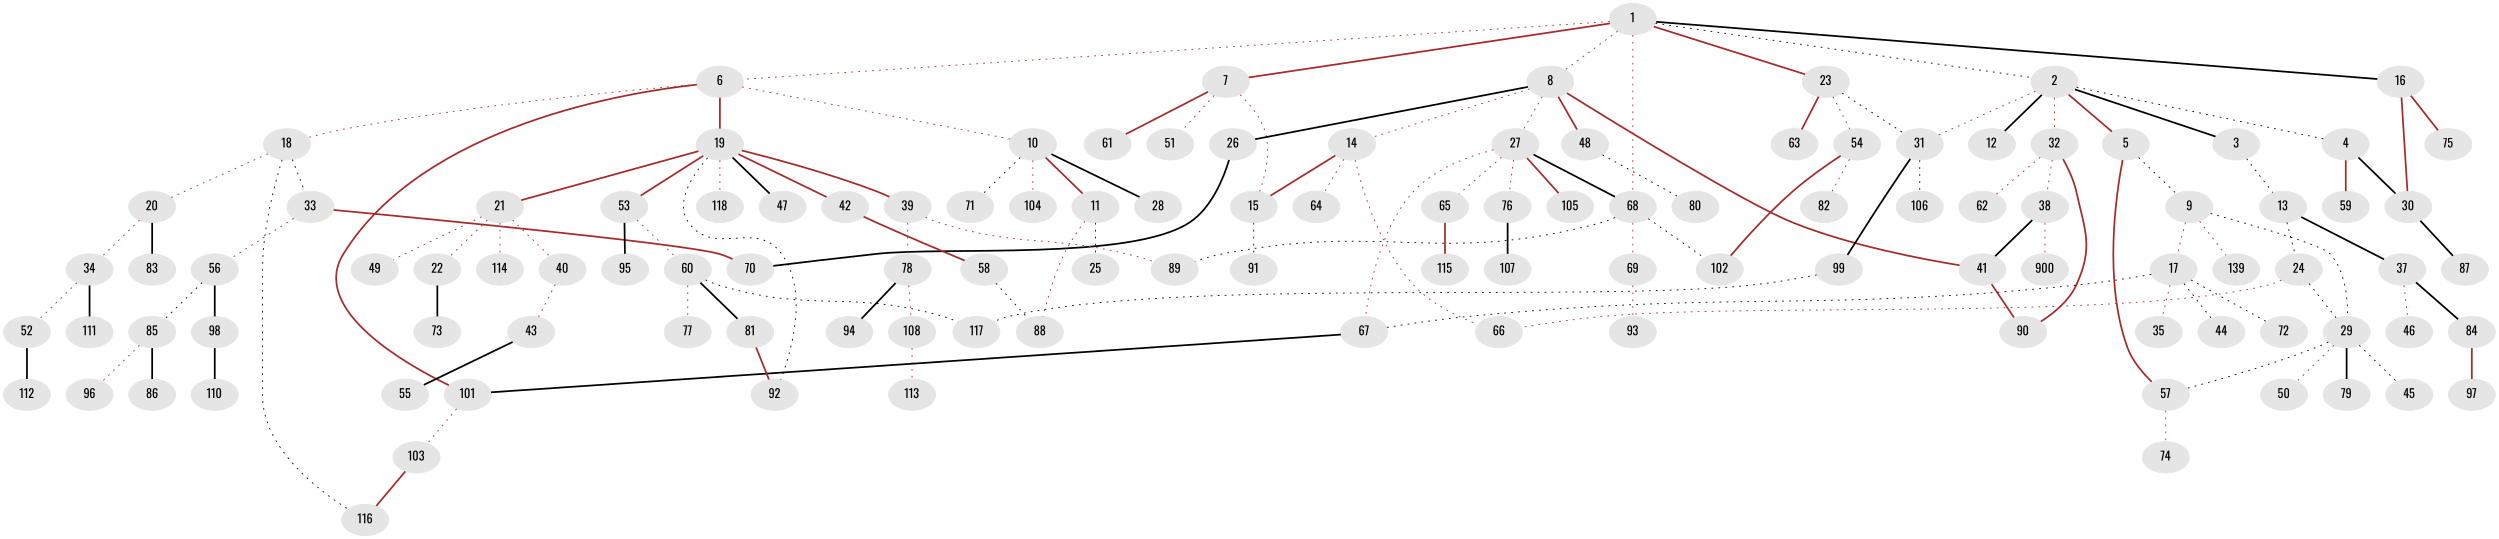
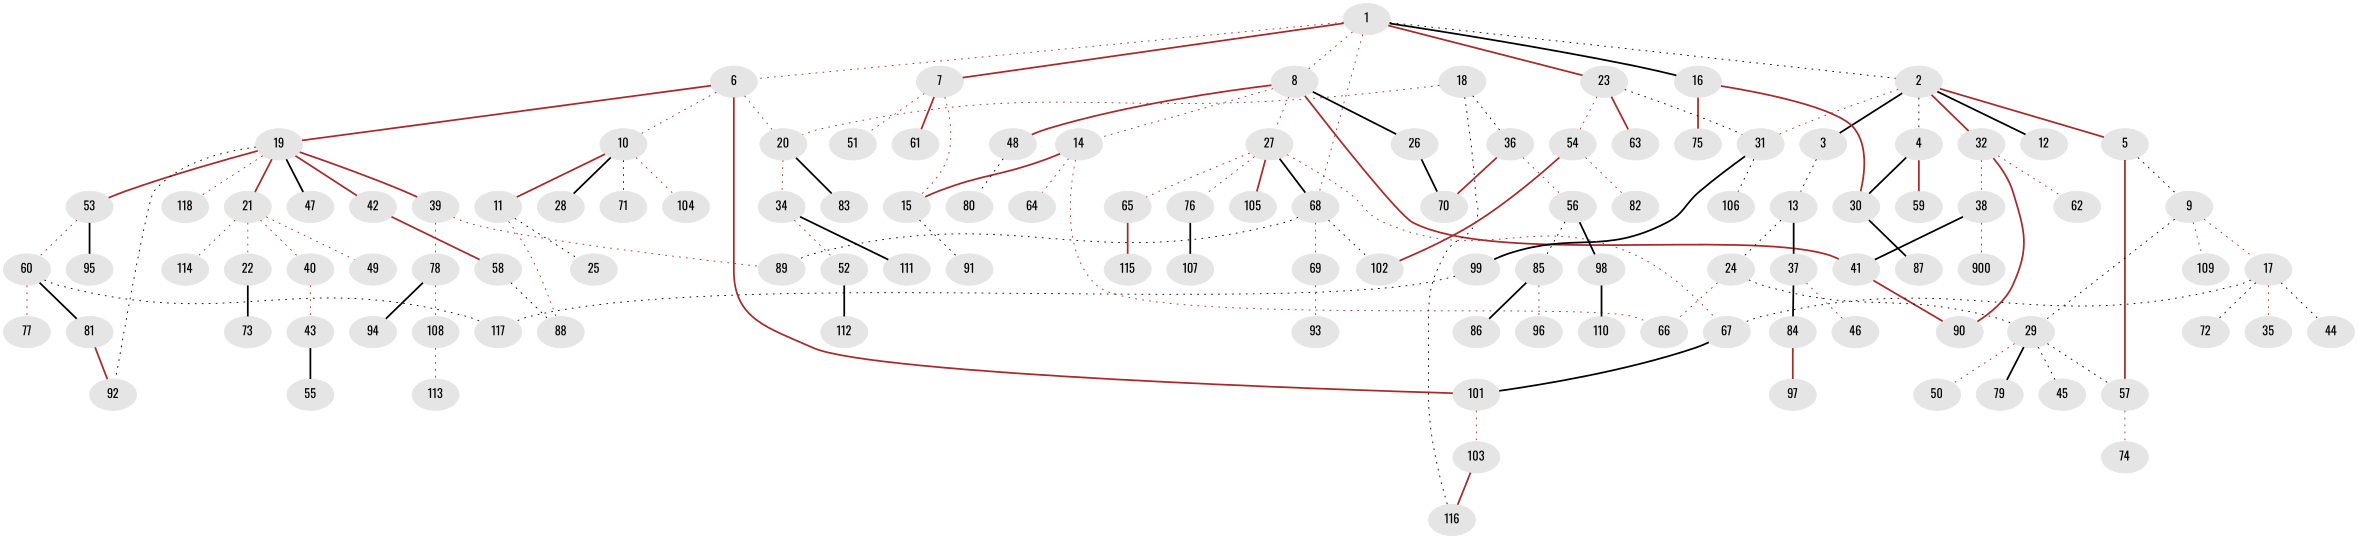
(501, 105) -> (759, 113)
(2054, 113) -> (1950, 113)
(310, 207) -> (1510, 144)
(2236, 270) -> (2206, 270)
